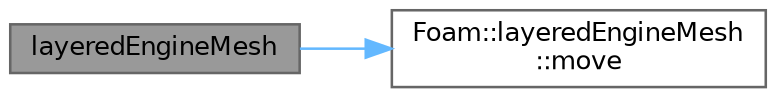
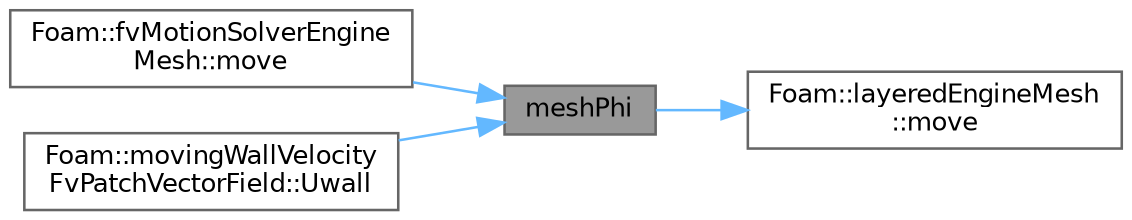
(155, 49) -> (580, 110)
none -> (211, 49)
none -> (211, 172)
